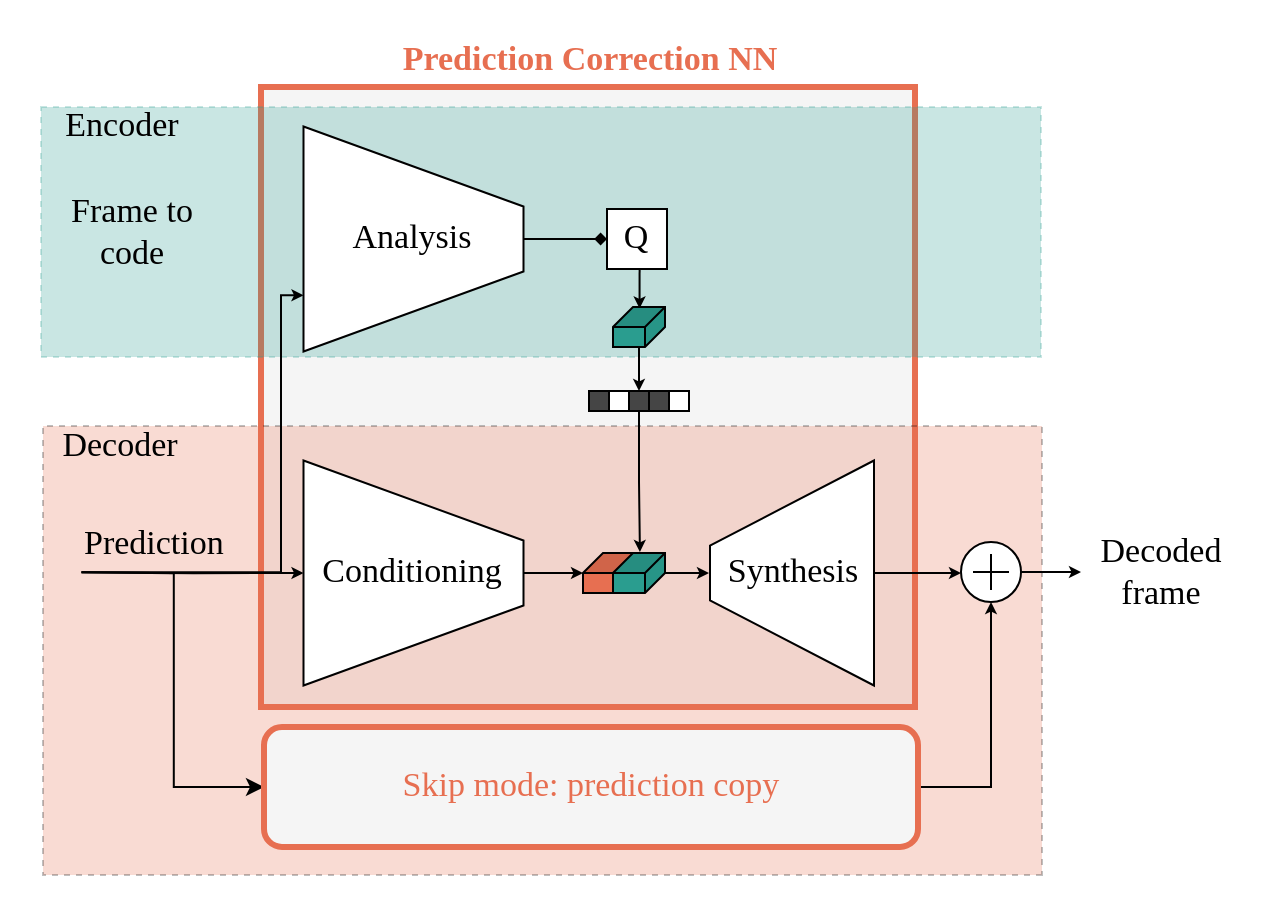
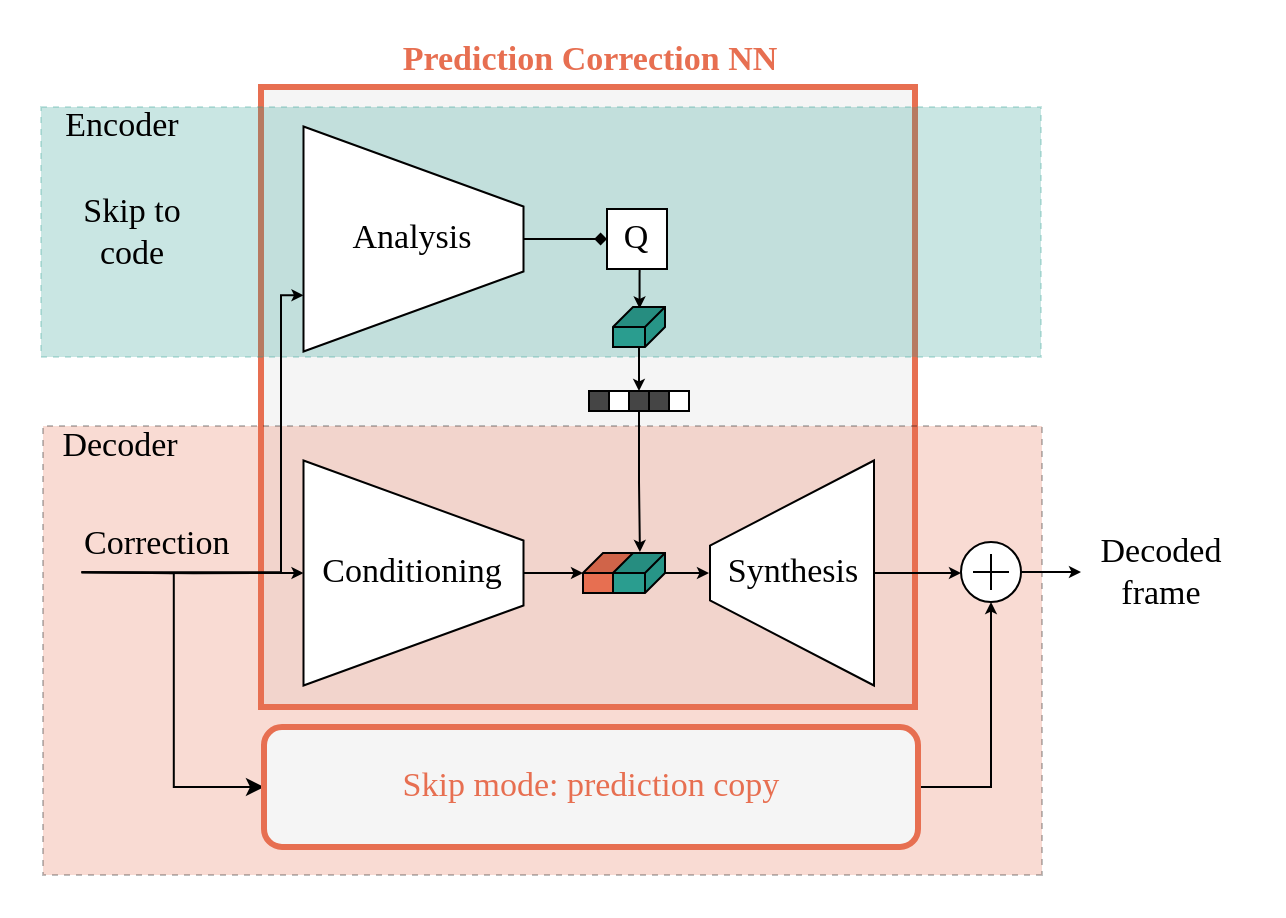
(133, 233) -> (133, 233)
(173, 539) -> (173, 539)
